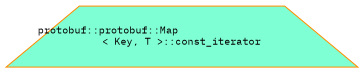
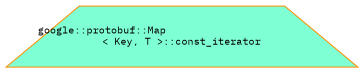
(182, 37) -> (182, 37)
